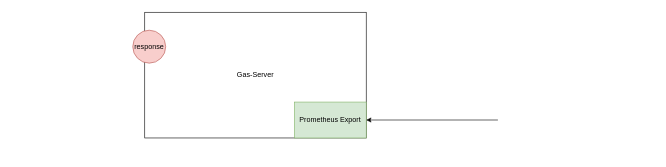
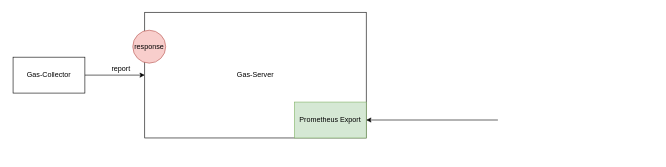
none -> (120, 69)
none -> (48, 75)
none -> (139, 75)
